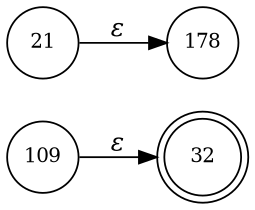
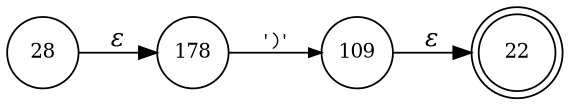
(43, 43) -> (43, 53)
none -> (269, 53)
(203, 157) -> (517, 53)
